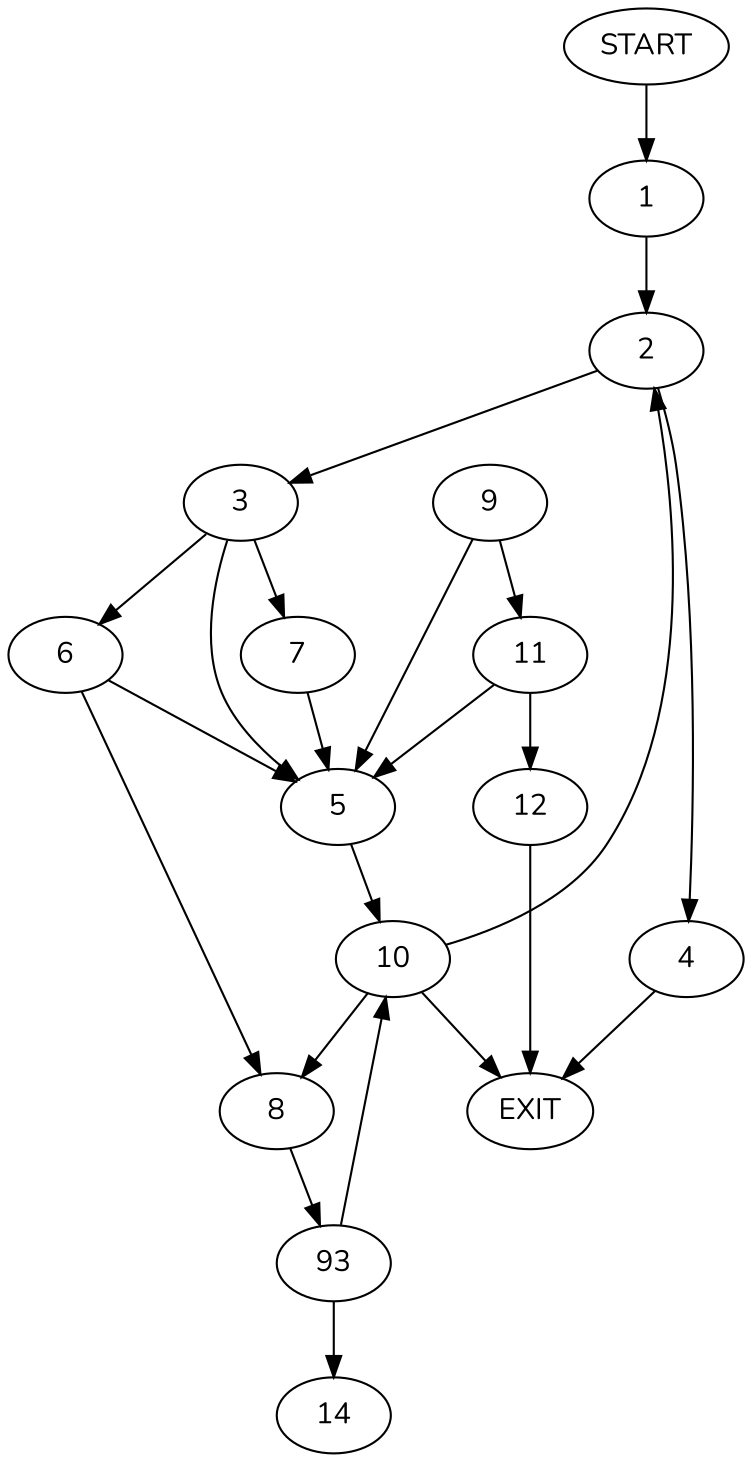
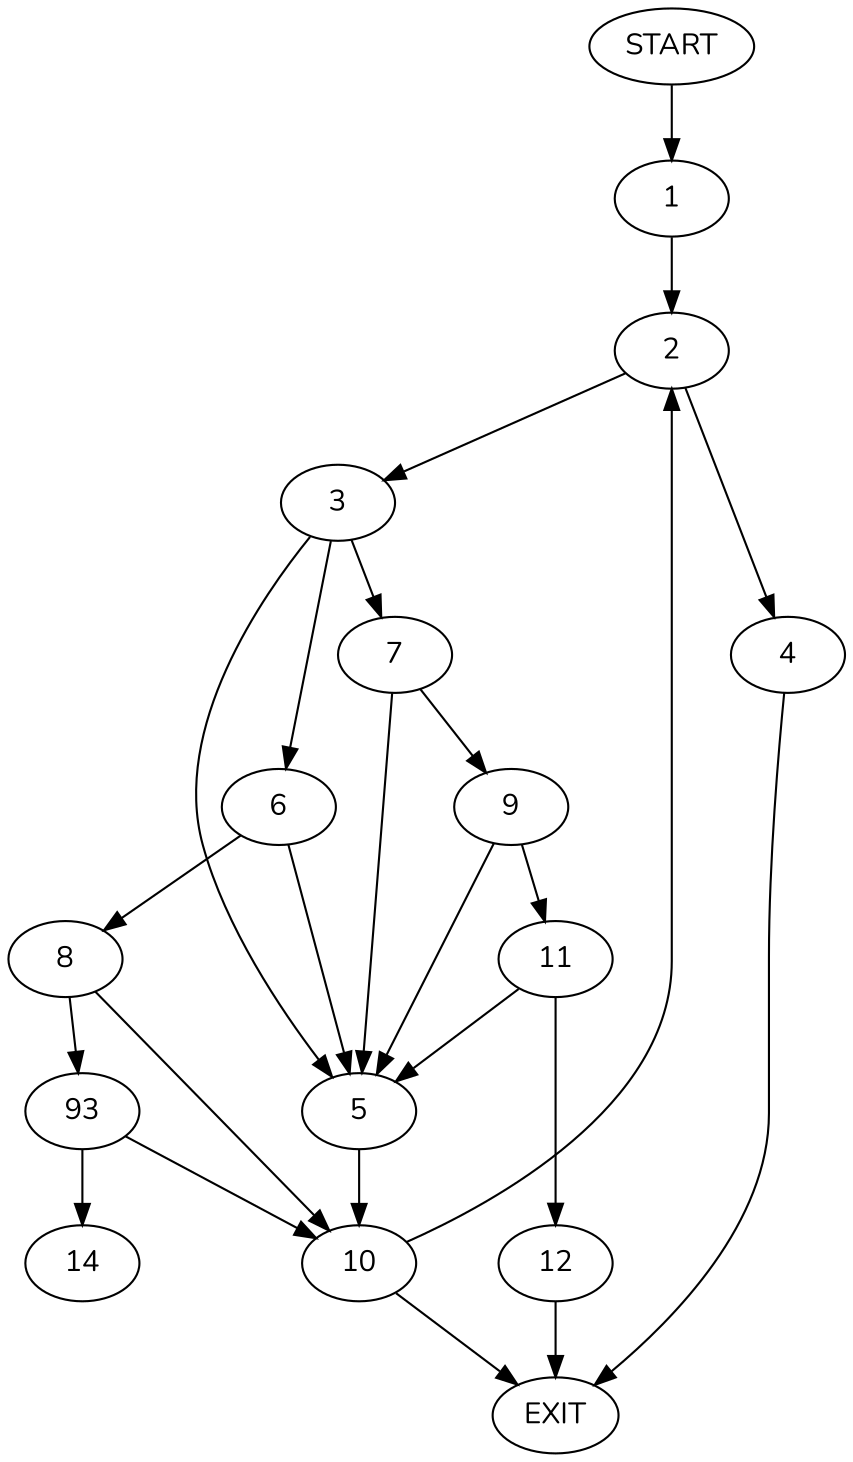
none -> (447, 723)
(341, 1027) -> (205, 1103)
